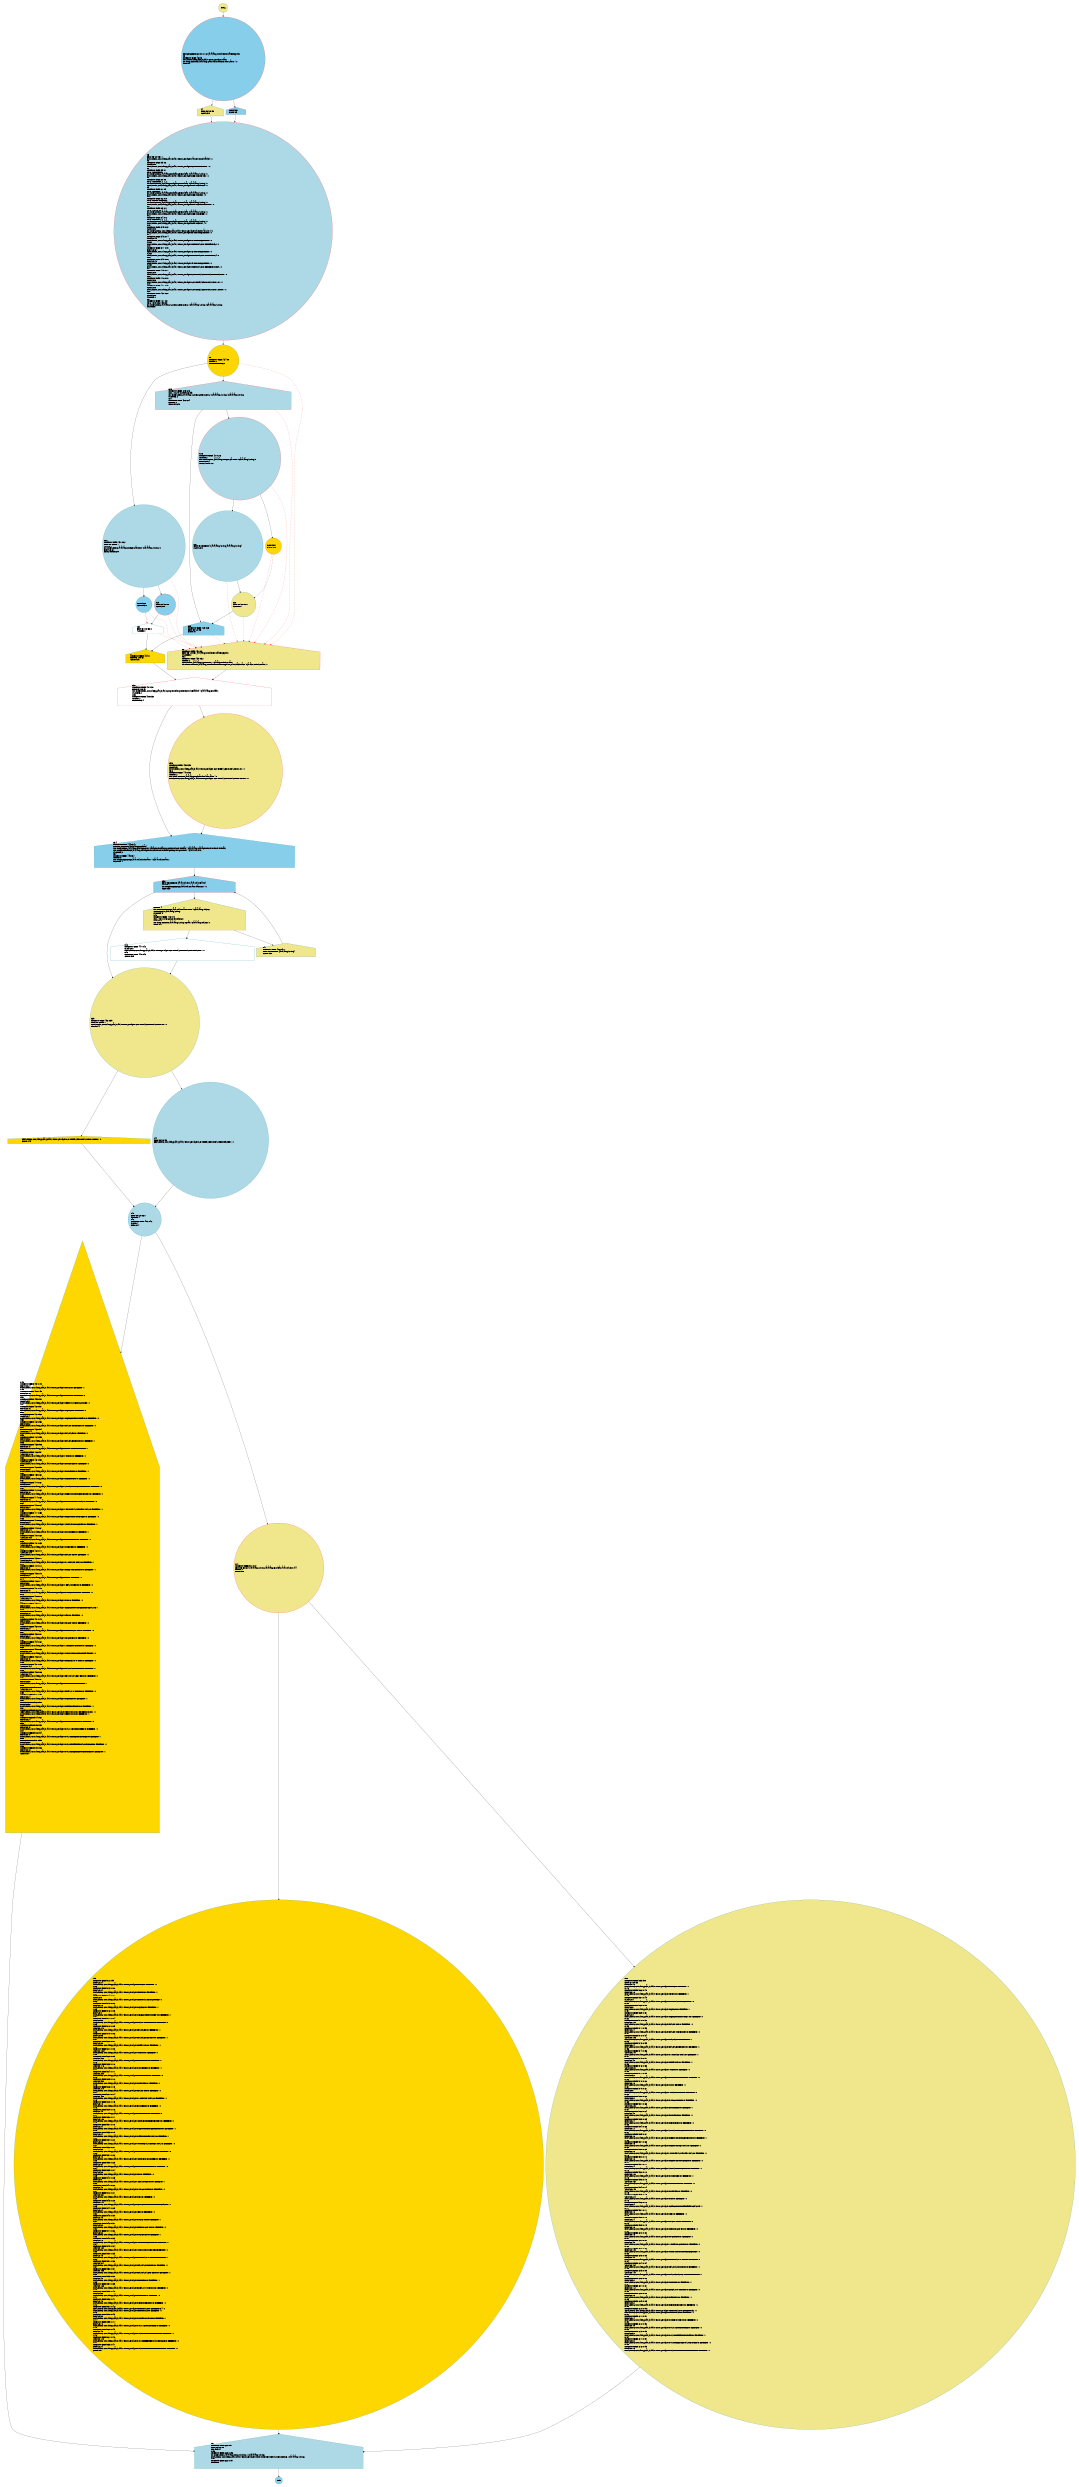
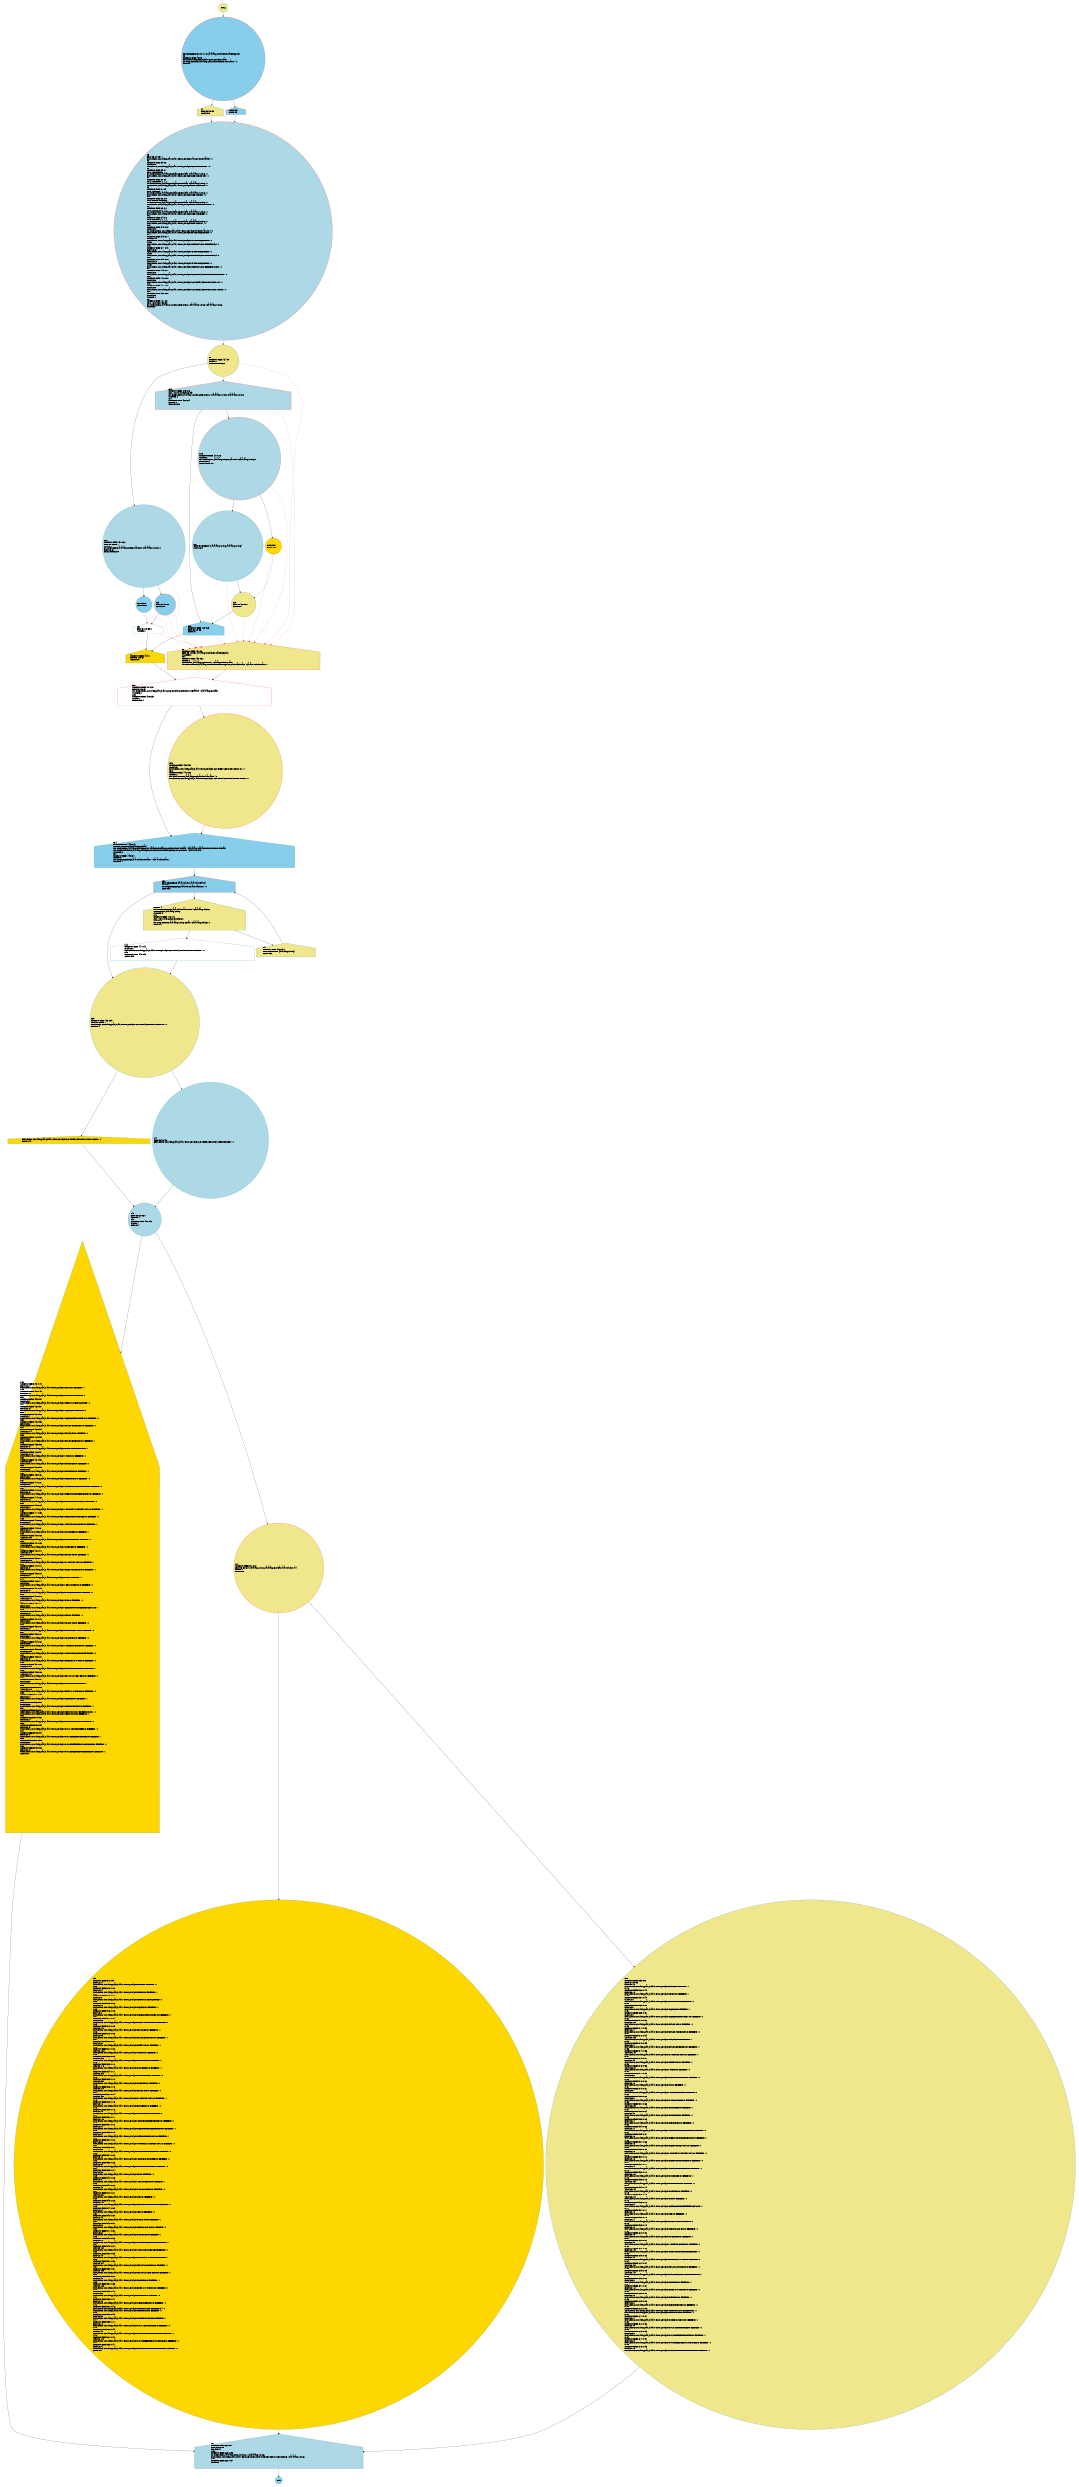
(223, 361) -> (223, 361)
